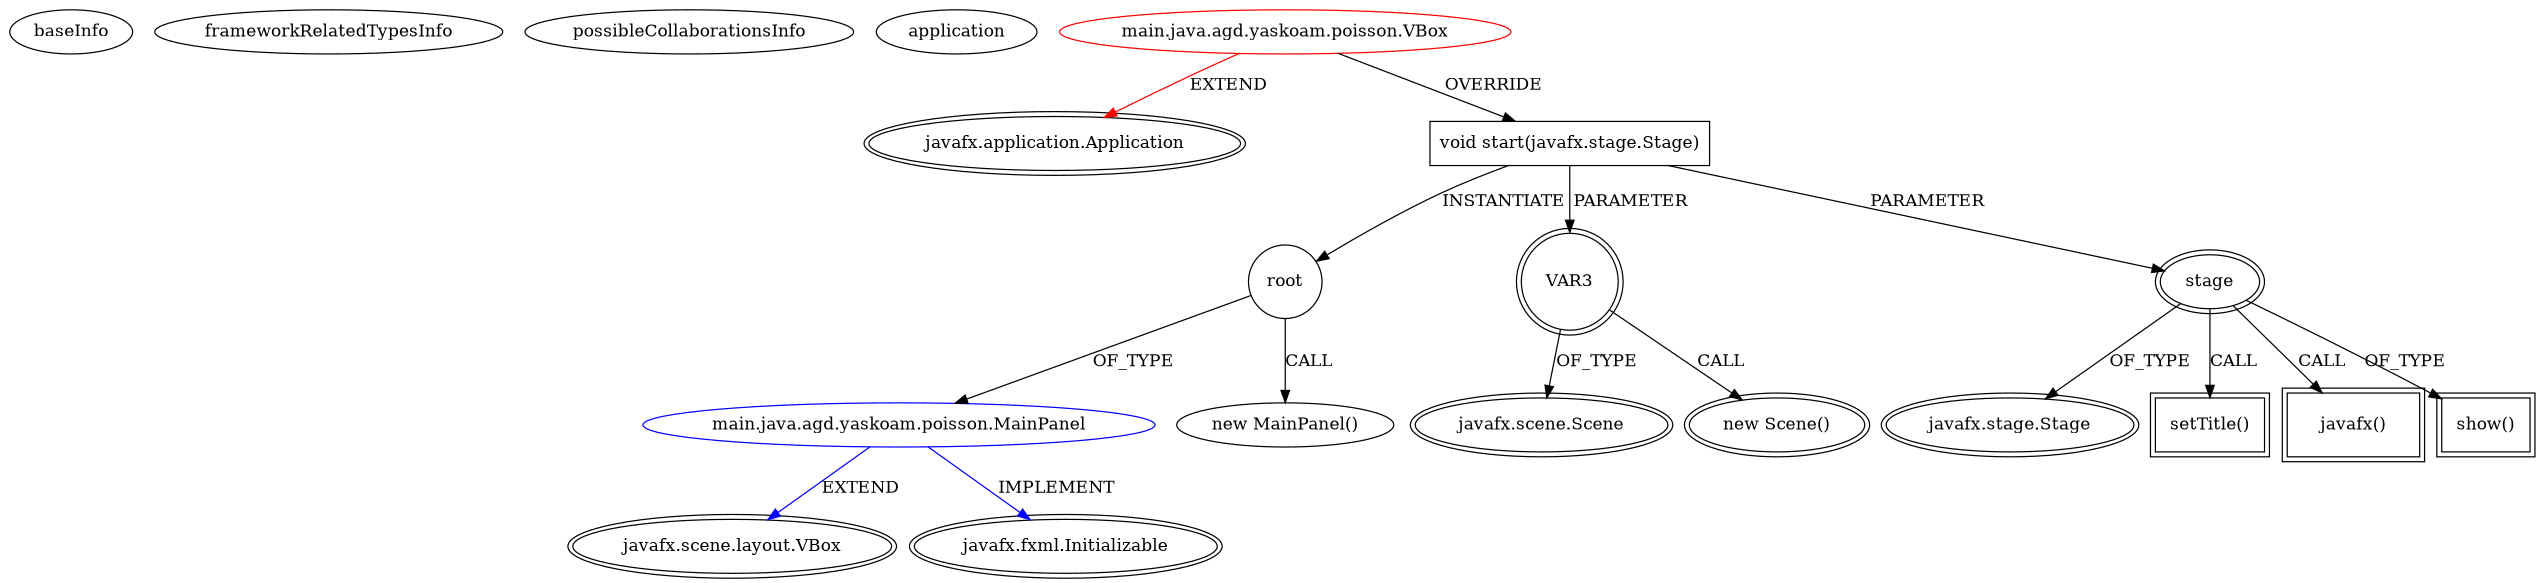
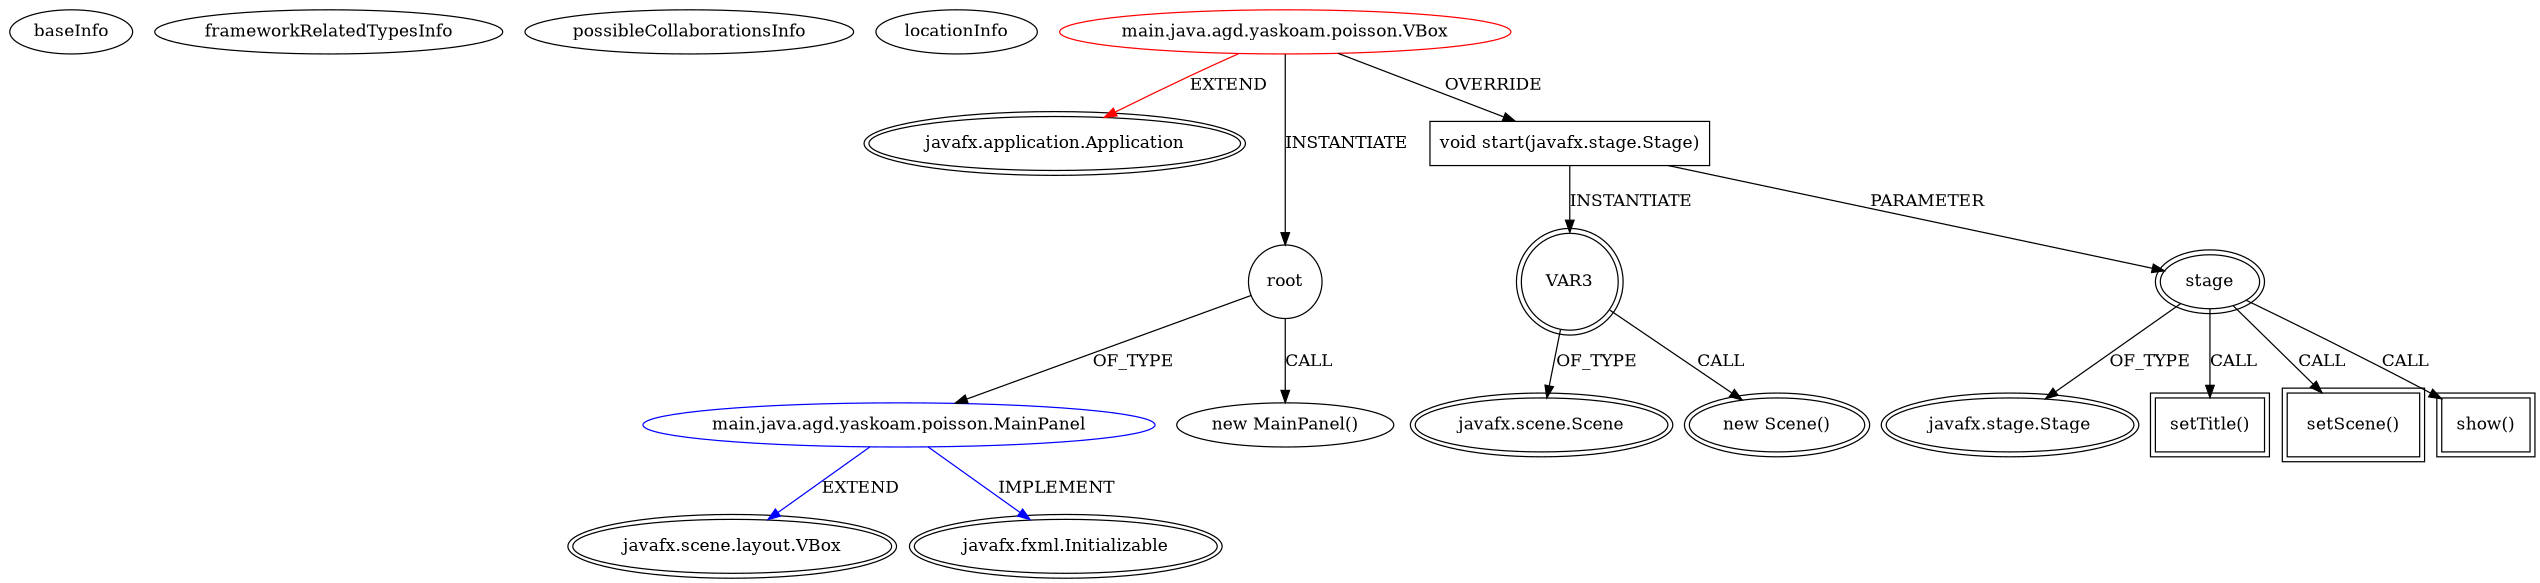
(957, 32) -> (957, 32)
(1631, 202) -> (1631, 202)
(1416, 206) -> (1285, 143)
(2406, 362) -> (2406, 362)
(2353, 425) -> (2353, 425)
